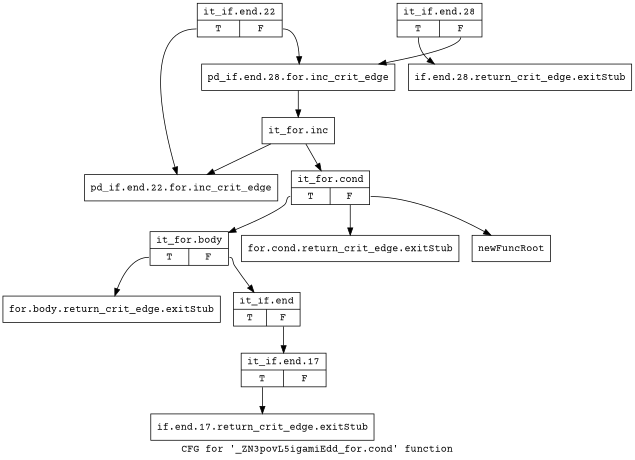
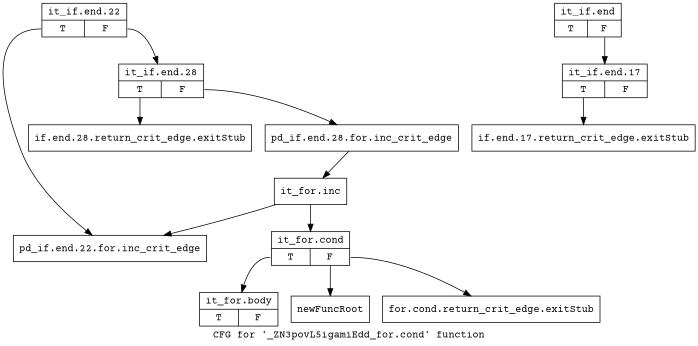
(296, 39) -> (146, 38)
(239, 272) -> none
(112, 309) -> none
